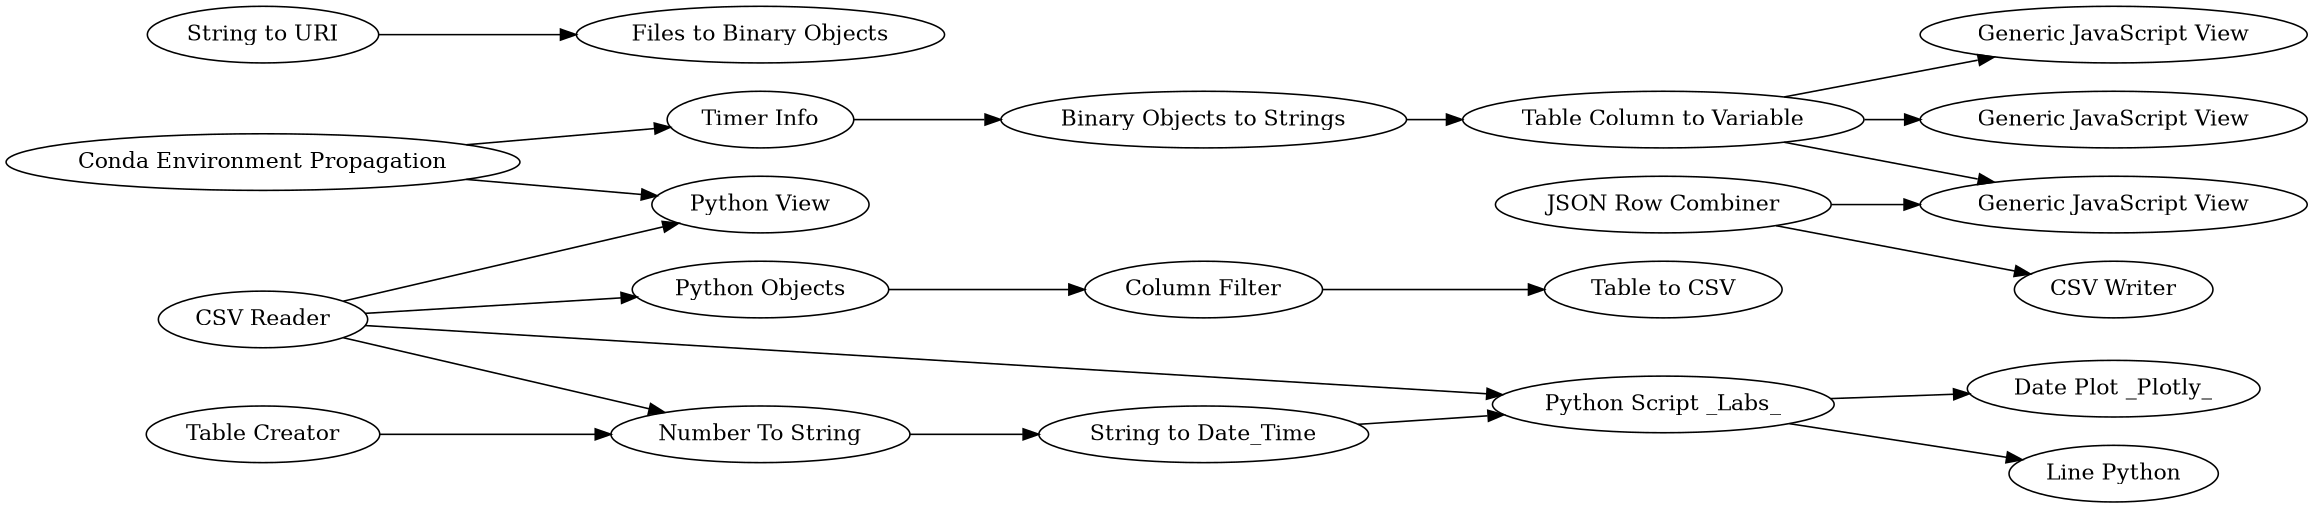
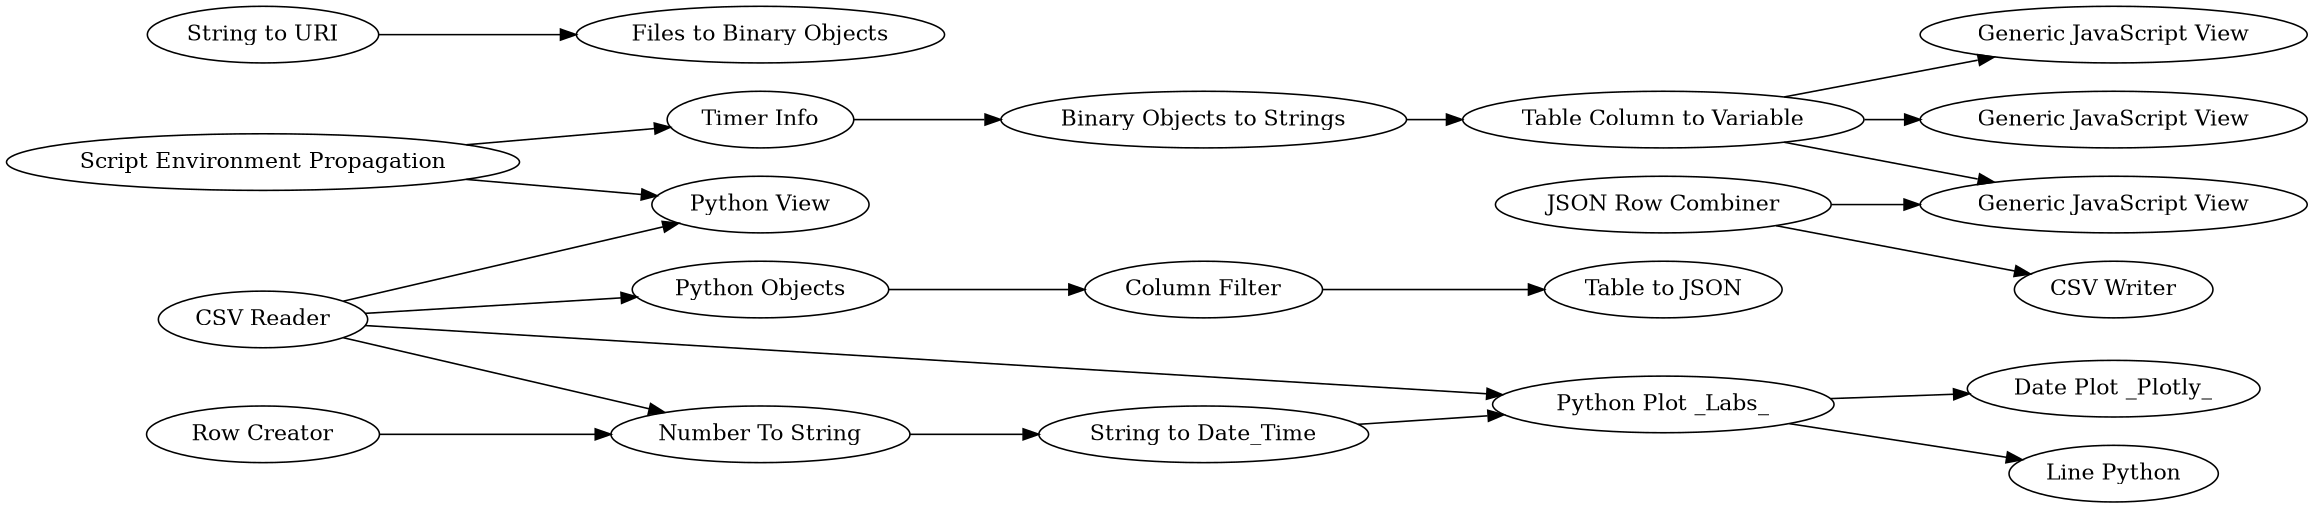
(263, 162) -> (263, 162)
(1663, 290) -> (1663, 290)
(1663, 404) -> (1663, 404)
(263, 434) -> (263, 434)
